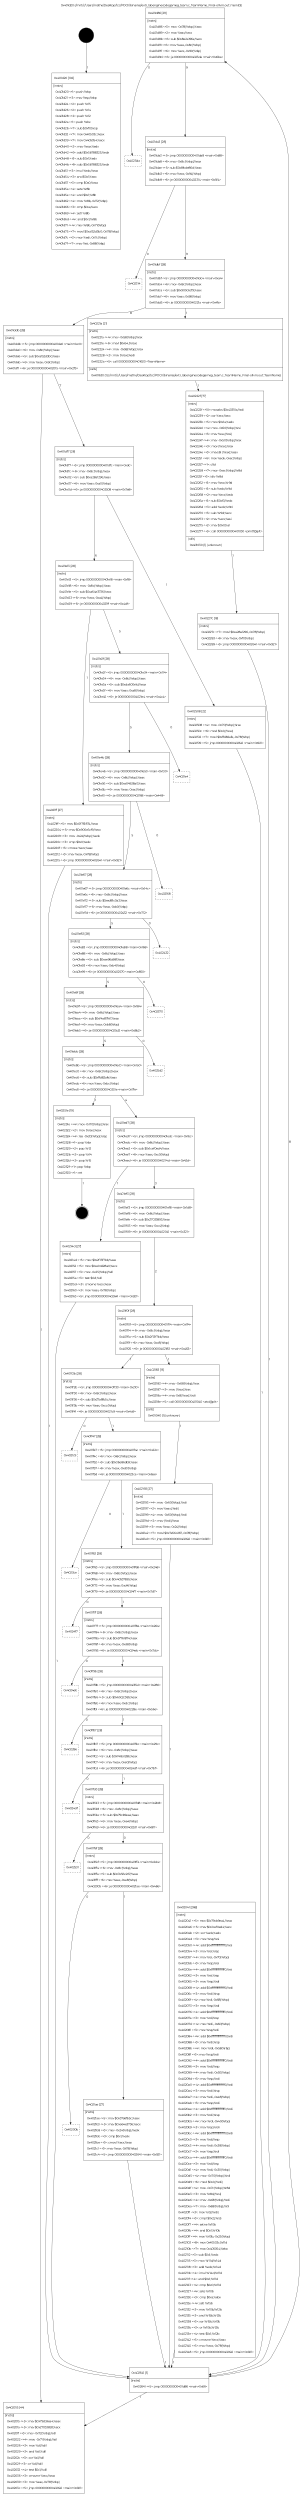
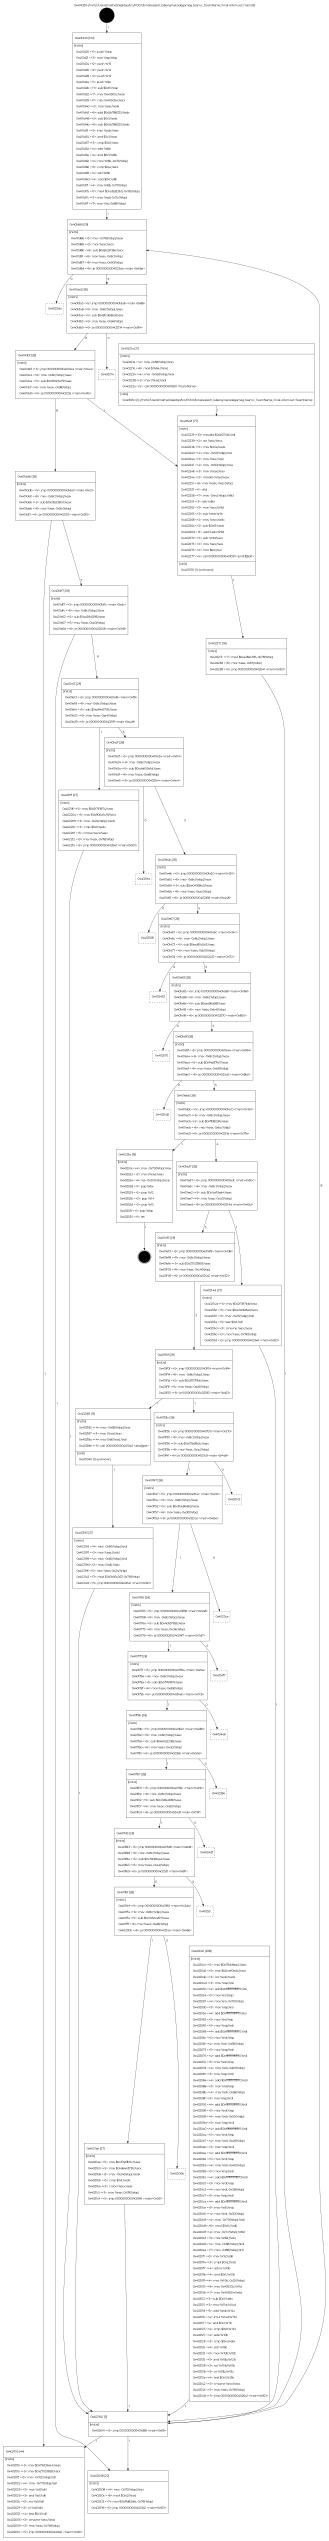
none -> (107, 213)
(185, 312) -> (132, 432)
(261, 1576) -> (128, 2452)
